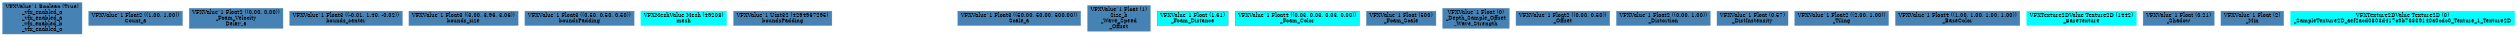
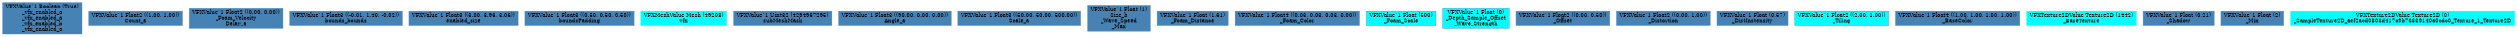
(346, 18) -> (346, 18)
(464, 18) -> (464, 18)
(684, 18) -> (684, 18)
(783, 18) -> (783, 18)
none -> (895, 18)
(1119, 18) -> (1119, 18)
(1193, 18) -> (1193, 18)
(1297, 18) -> (1297, 18)
(1401, 18) -> (1401, 18)
(1476, 18) -> (1476, 18)
(1842, 18) -> (1842, 18)
